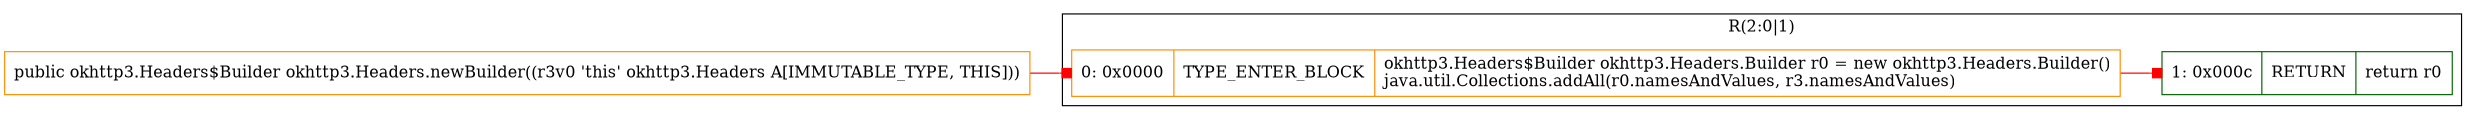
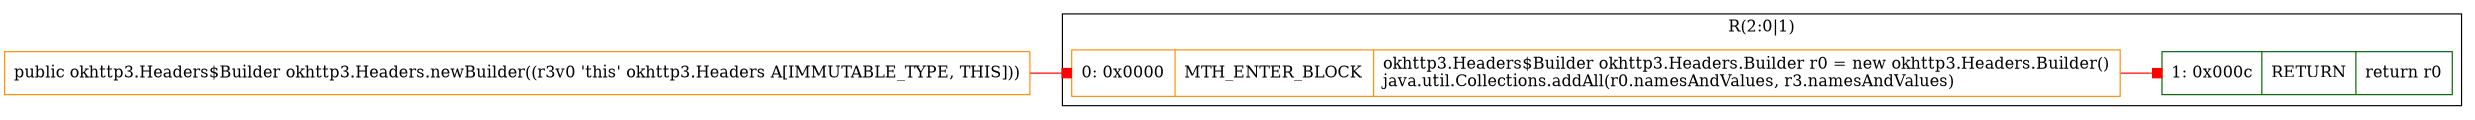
(1274, 73) -> (1274, 73)
